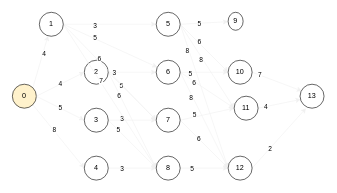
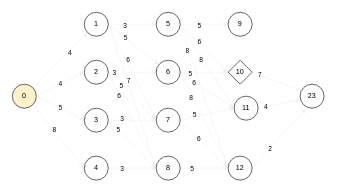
(236, 21) -> (240, 24)
(51, 24) -> (96, 24)
(240, 72) -> (240, 72)
(312, 96) -> (312, 96)
